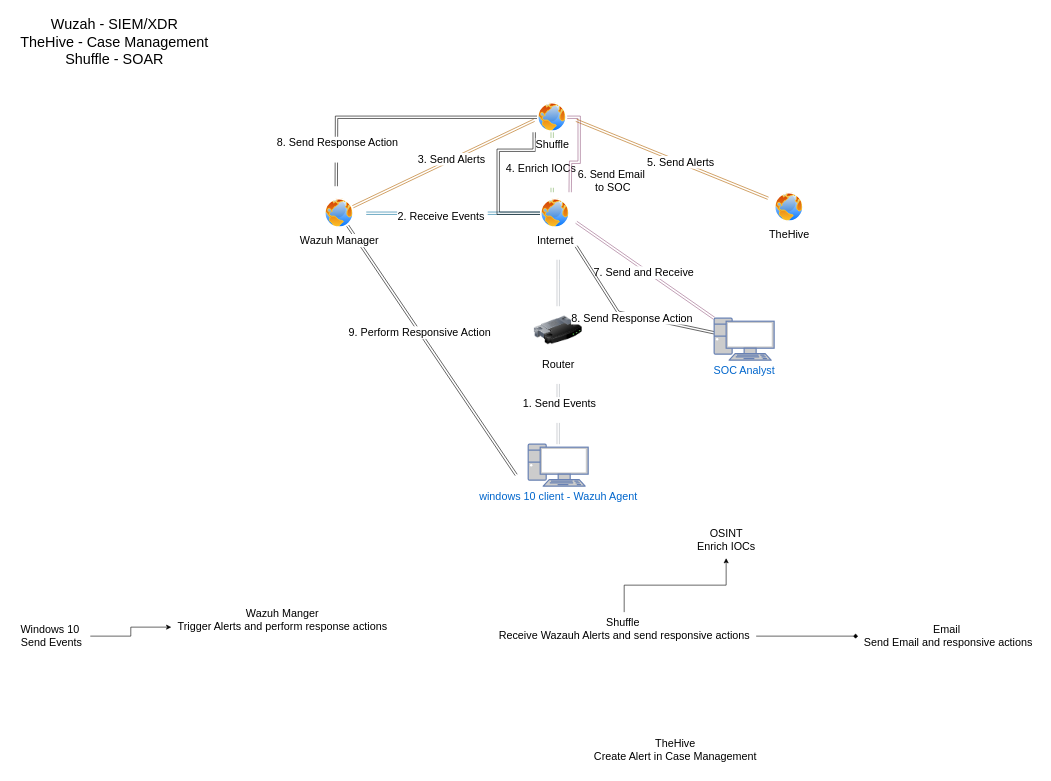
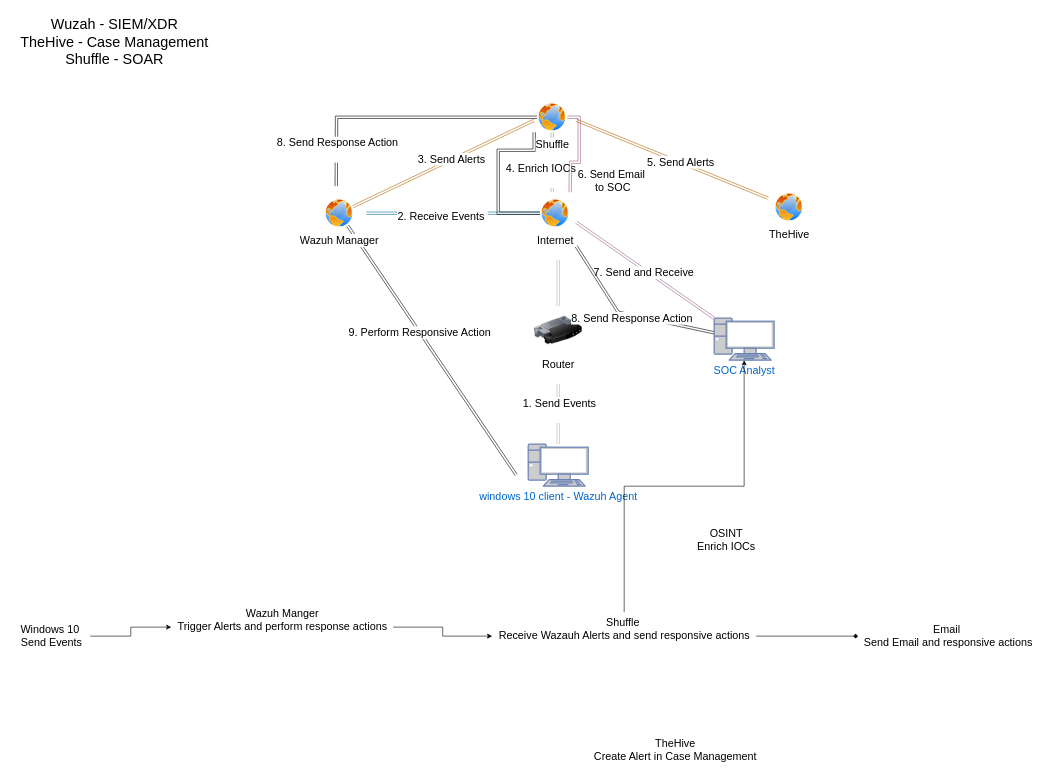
(726, 563) -> (624, 486)
none -> (442, 627)
